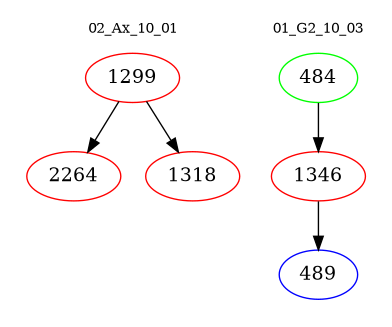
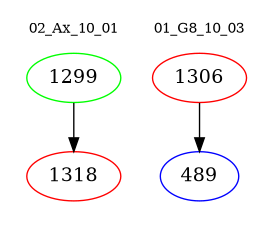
(318, 29) -> (200, 29)
(133, 78) -> (74, 78)
(318, 78) -> none
(74, 176) -> none
(318, 176) -> (200, 78)
